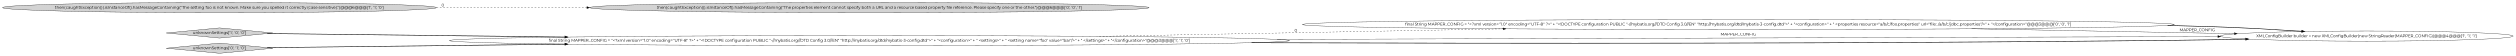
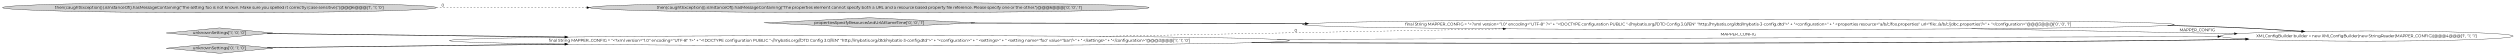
none -> (869, 23)
